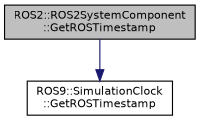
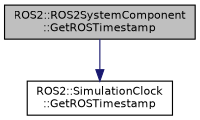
(100, 98) -> (100, 98)
